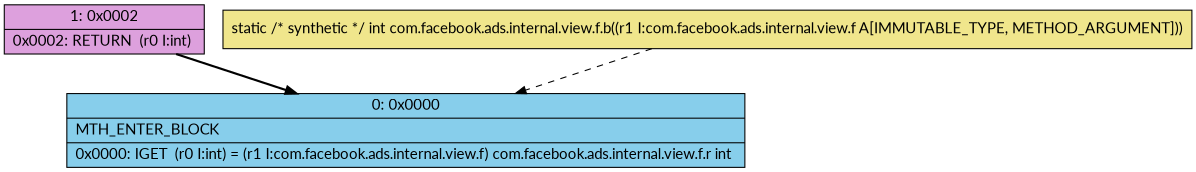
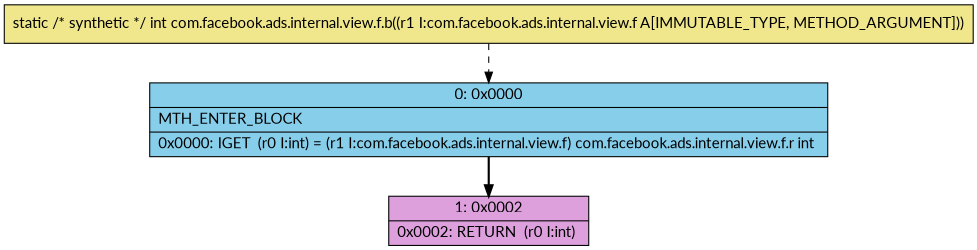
(231, 72) -> (489, 171)
